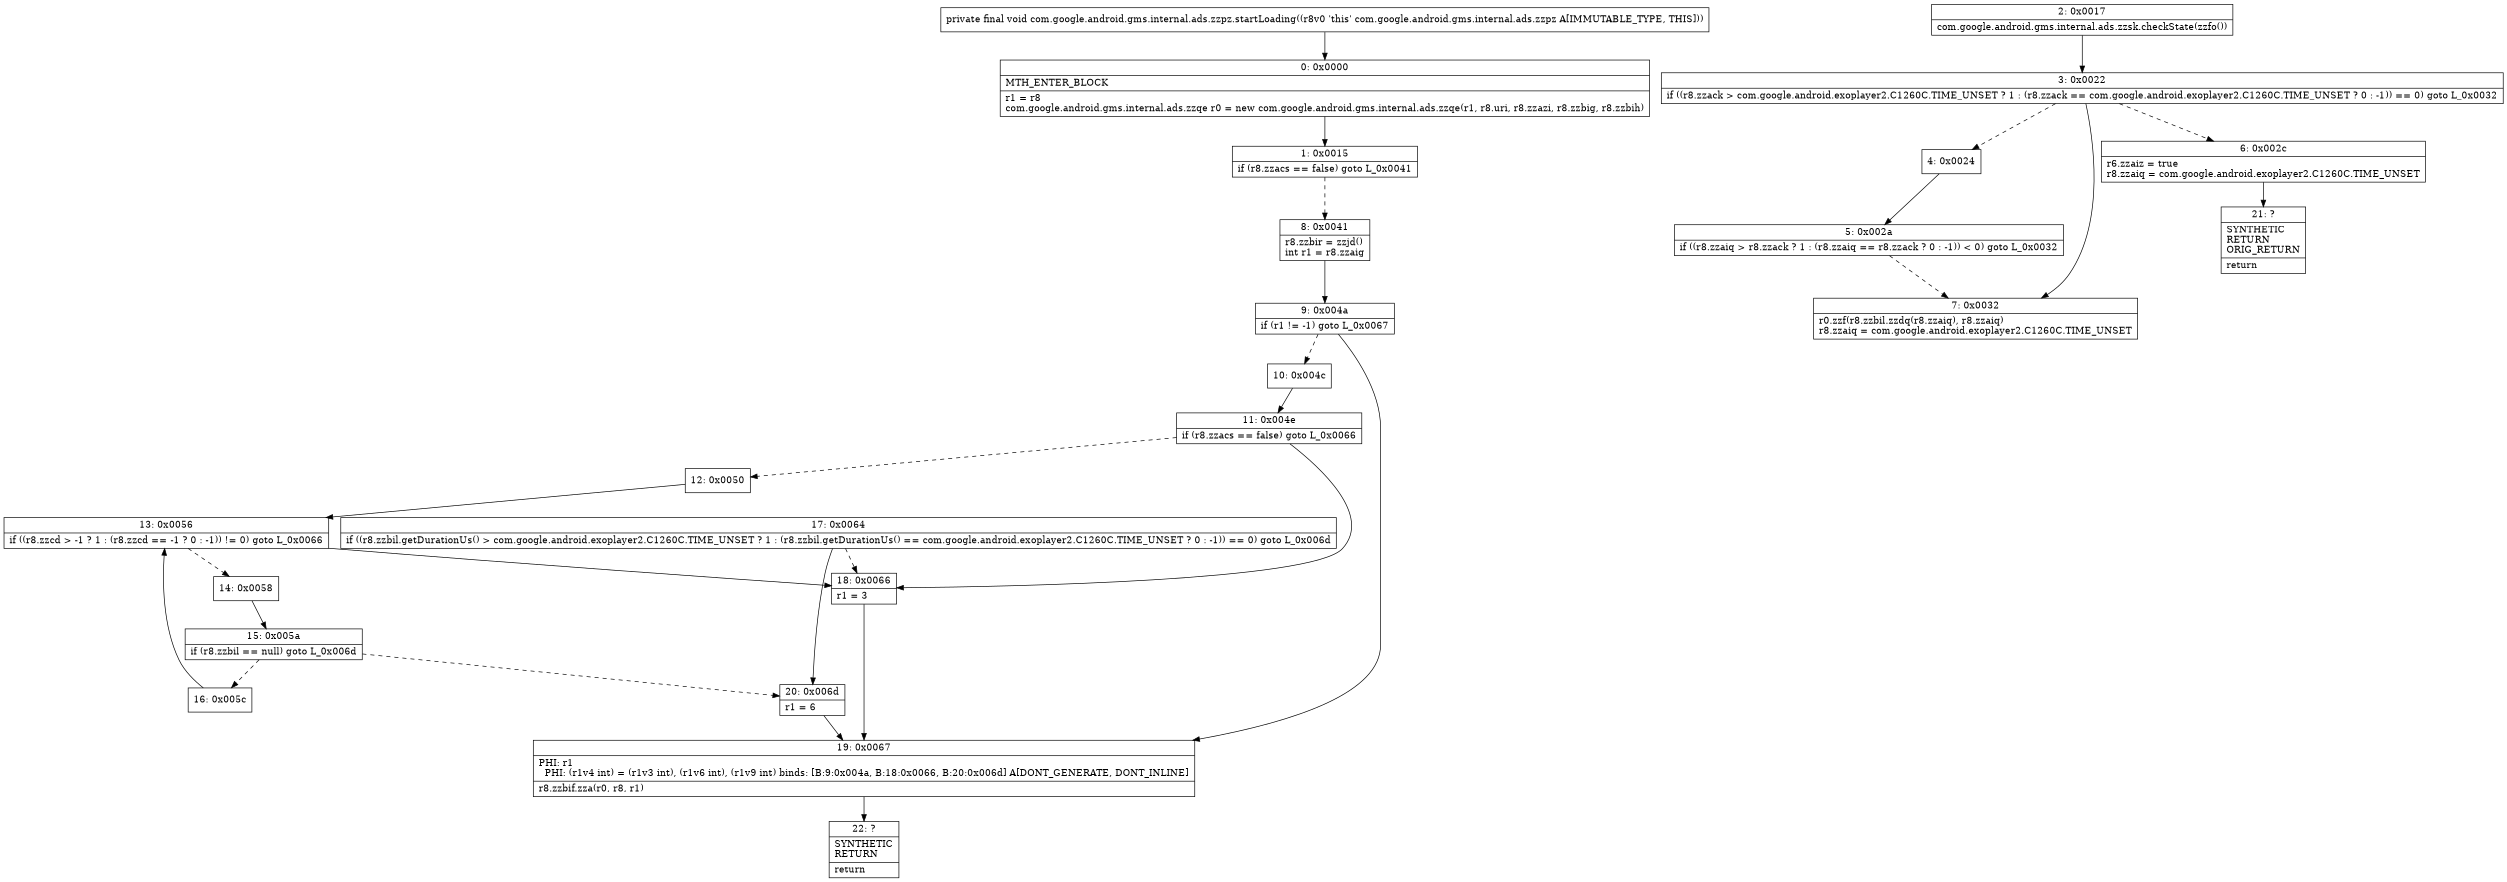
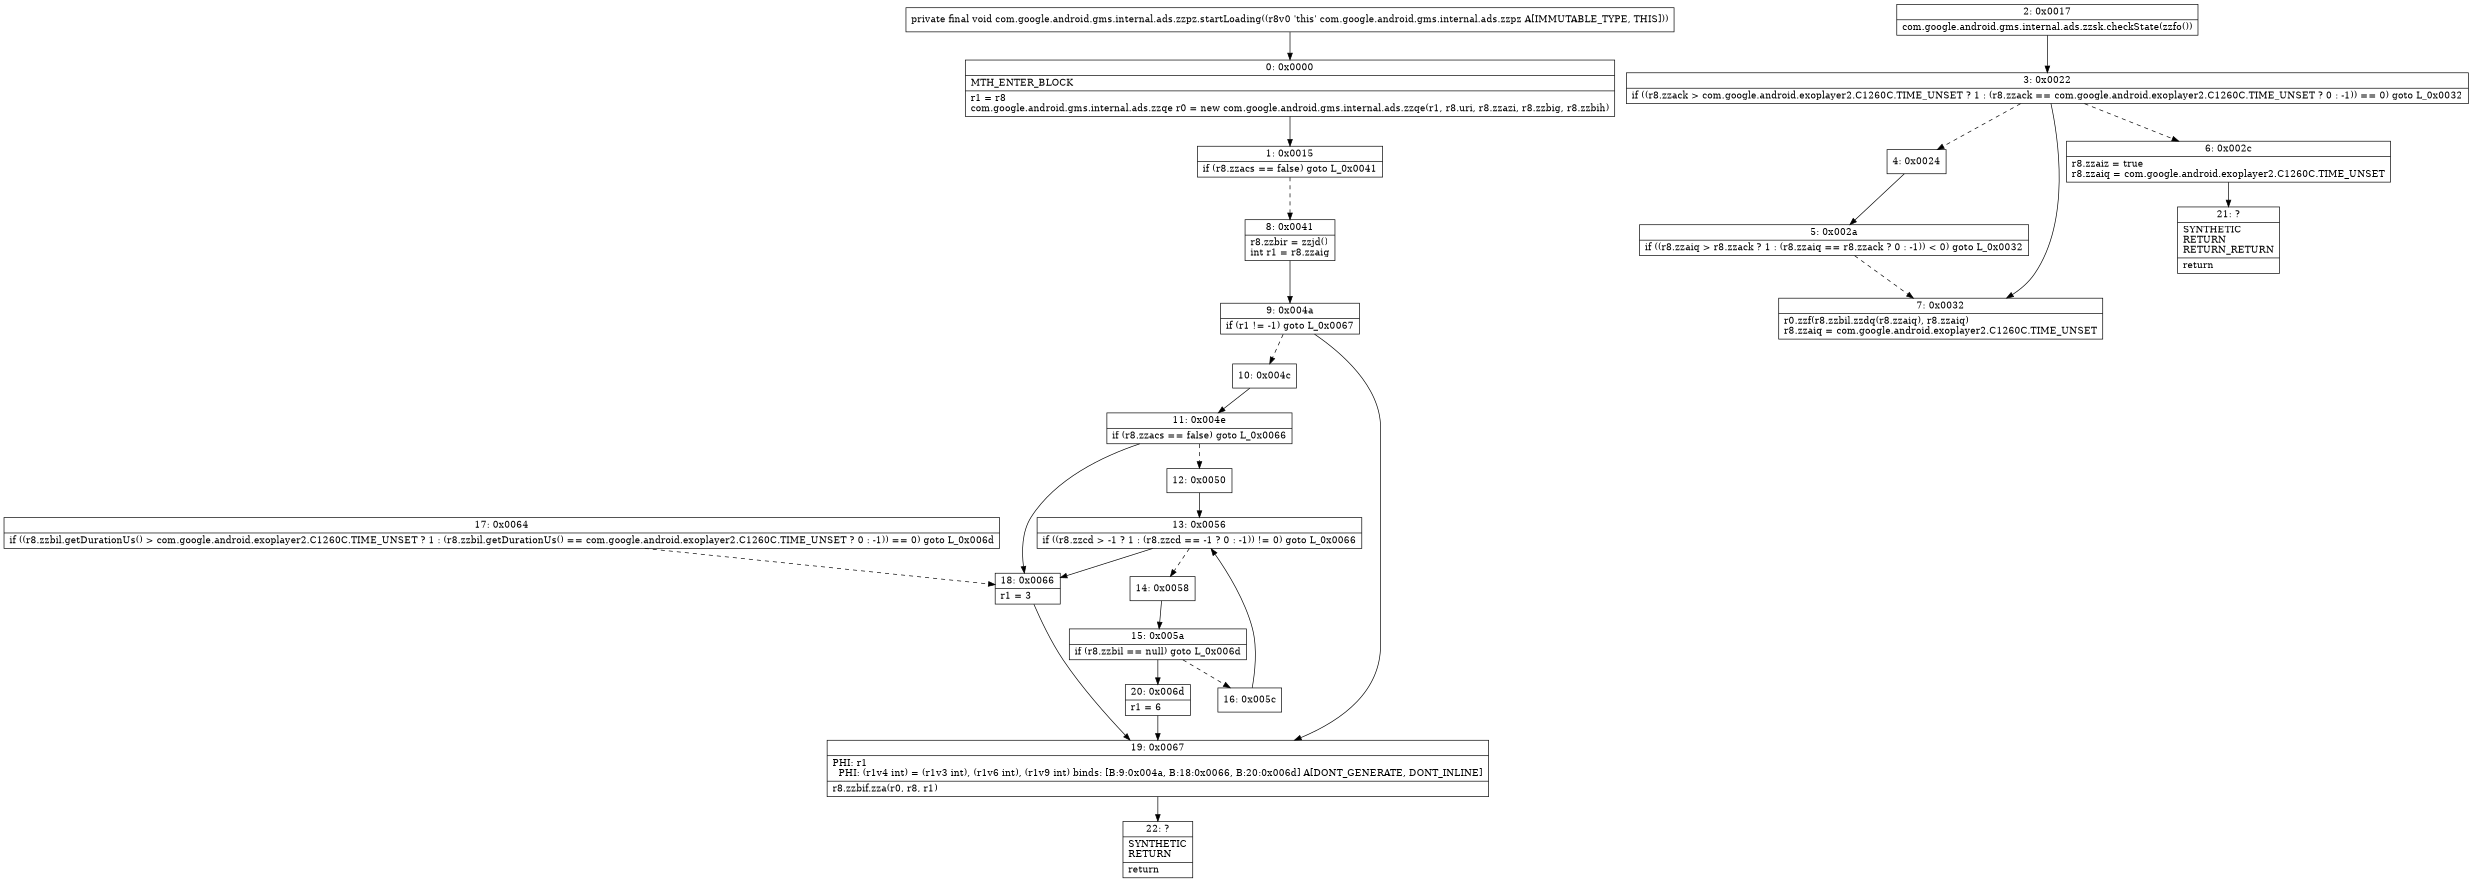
(2143, 164) -> (2108, 164)
(2263, 250) -> (2229, 250)
(819, 612) -> none
(568, 675) -> (1158, 669)
